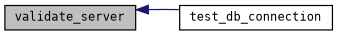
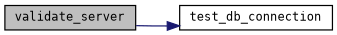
(164, 9) -> (152, 26)
